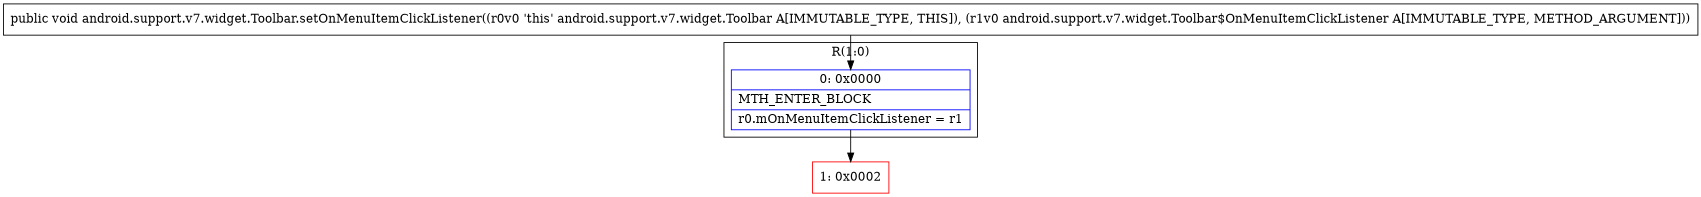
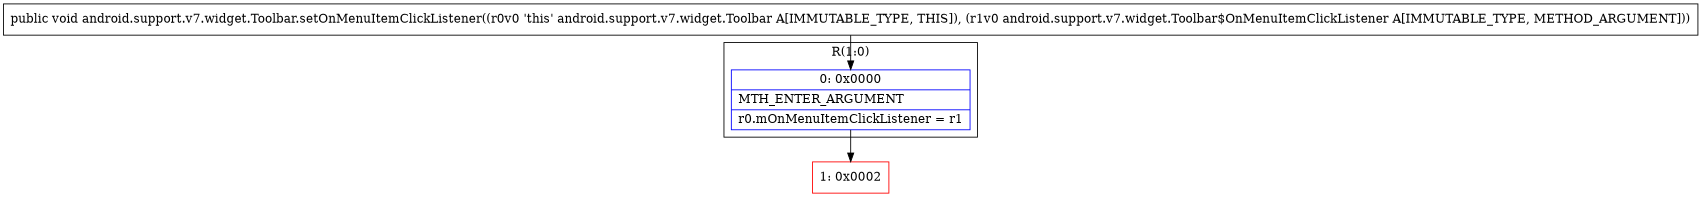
(805, 99) -> (821, 99)
